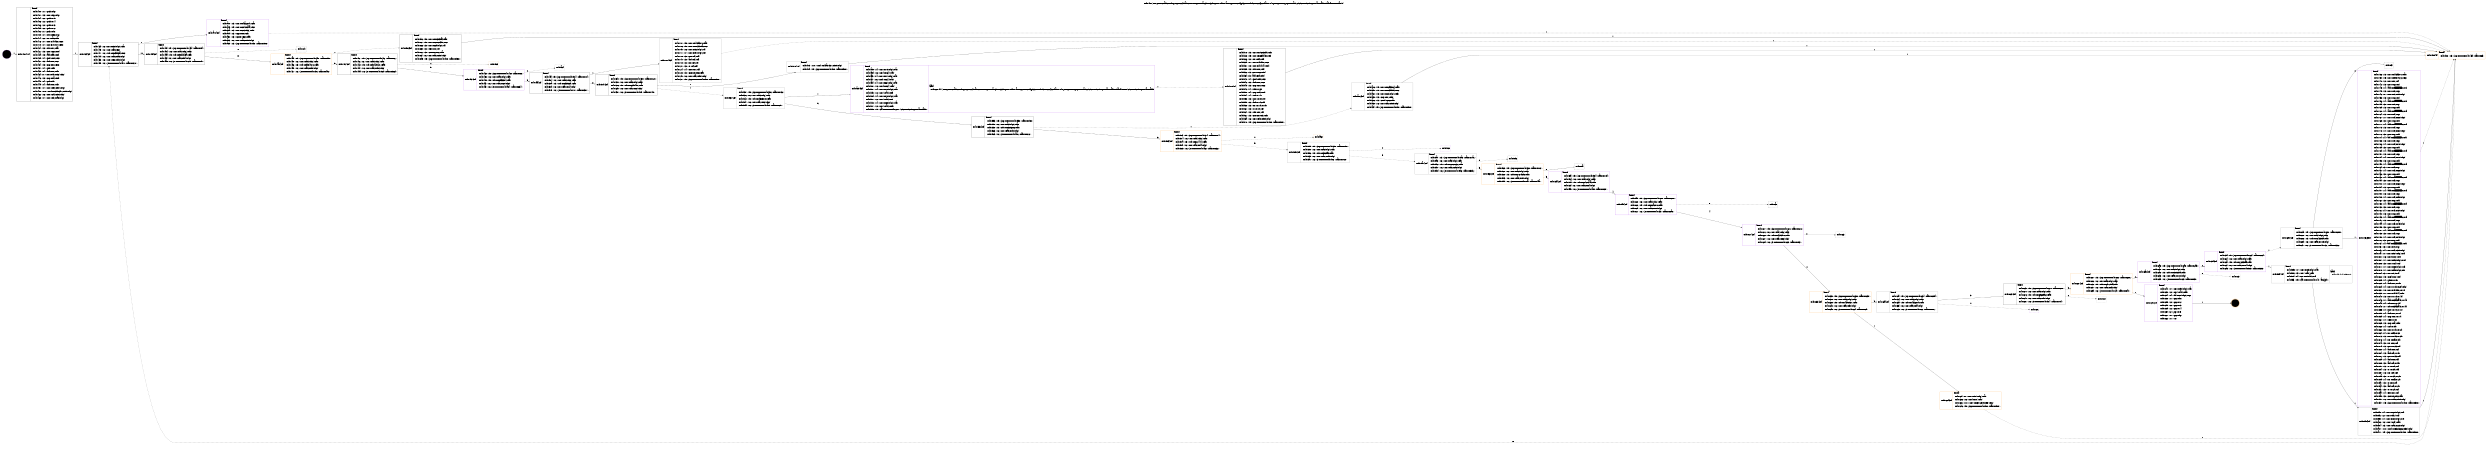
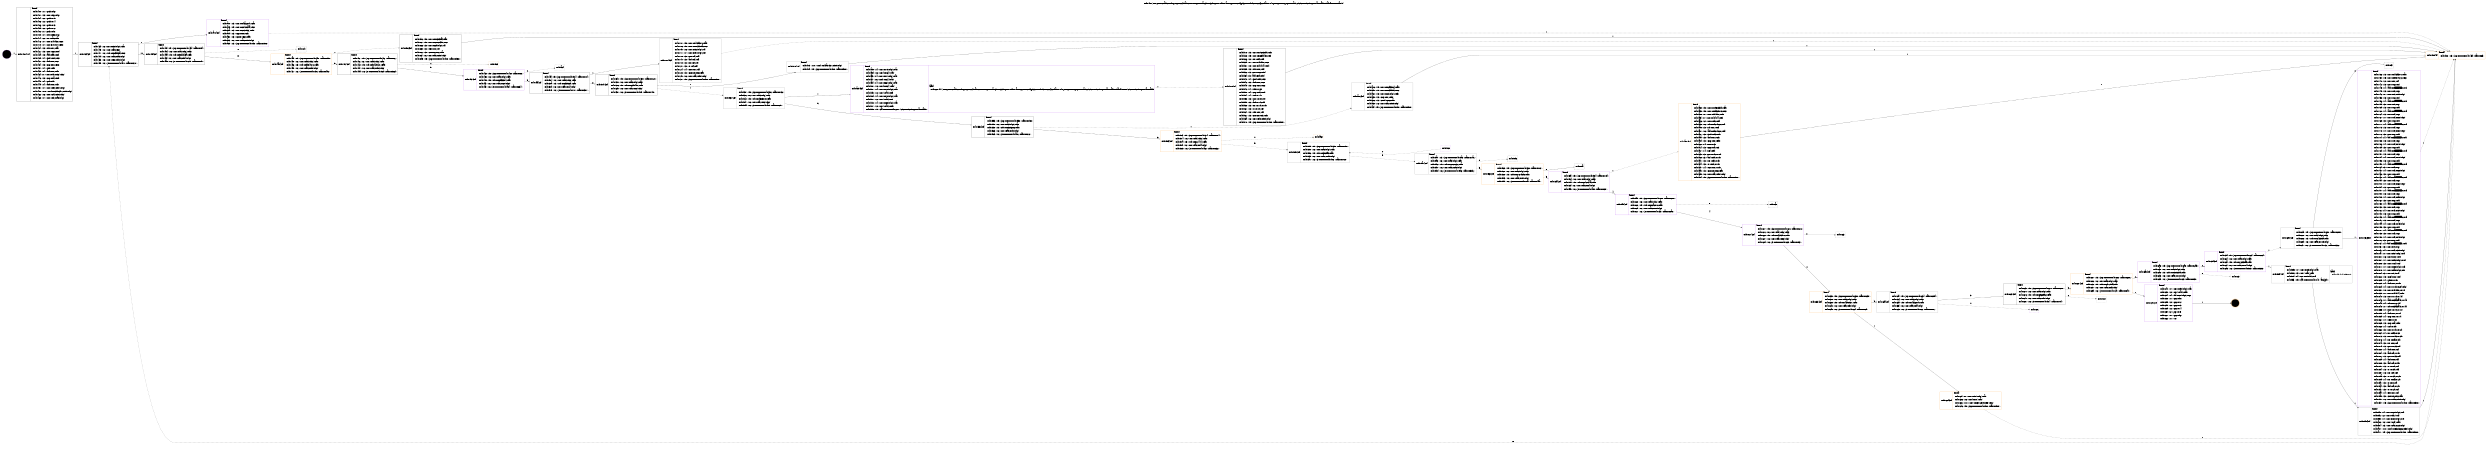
none -> (1709, 142)
(1395, 149) -> (1396, 154)
